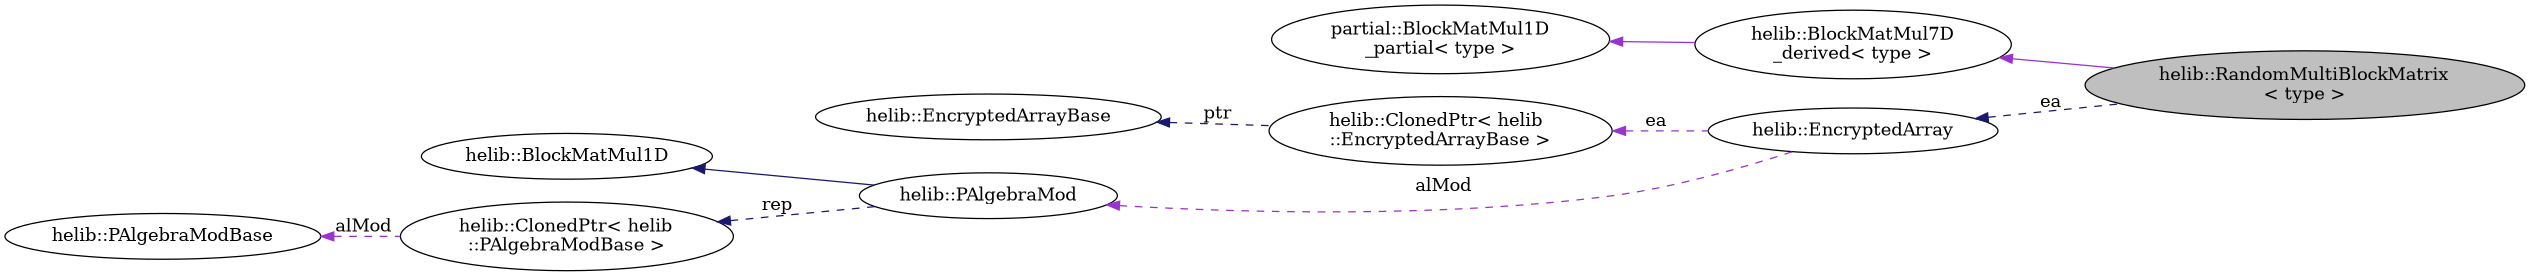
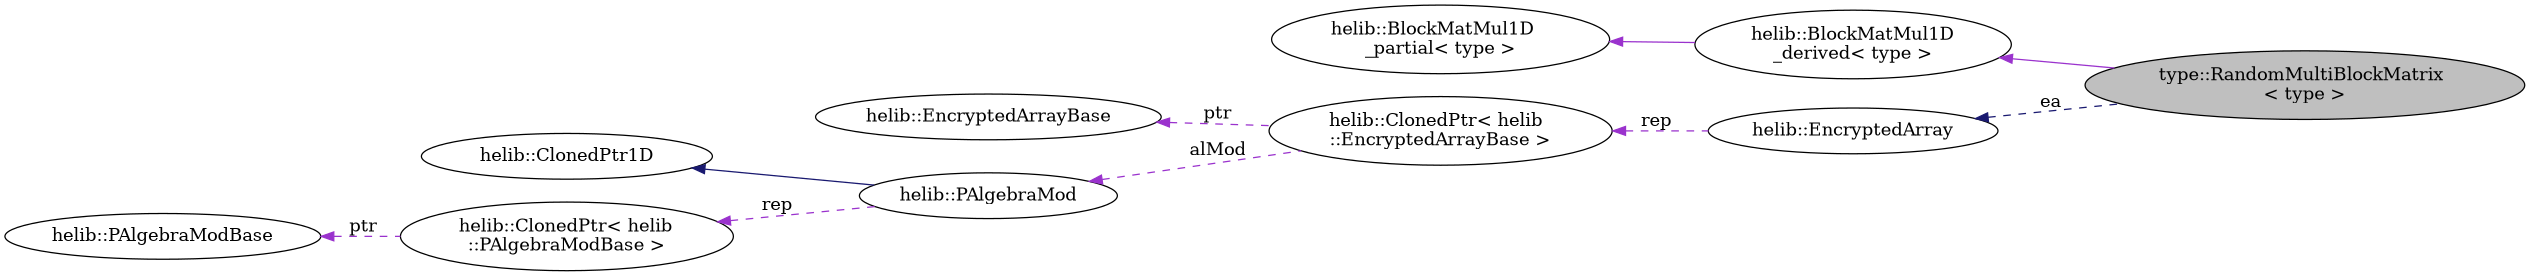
(1441, 39) -> (1441, 39)
(1853, 44) -> (1853, 44)
(2305, 85) -> (2305, 85)
(1654, 121) -> (1654, 121)
(1220, 124) -> (1220, 124)
(567, 156) -> (567, 156)
(1459, 209) -> (1202, 165)
(803, 214) -> (803, 214)
(361, 227) -> (361, 227)
